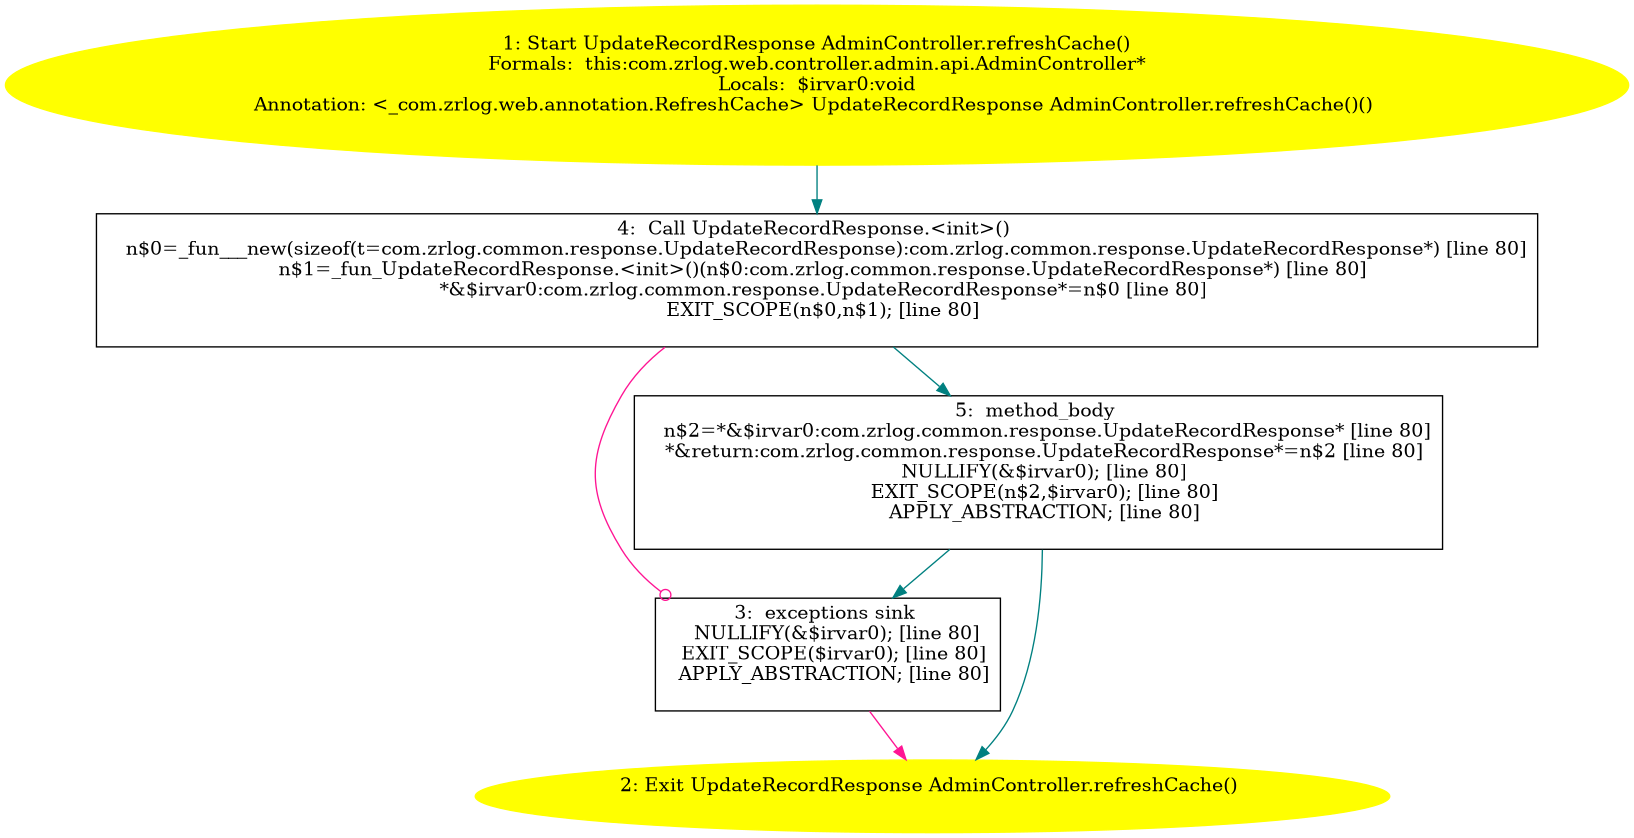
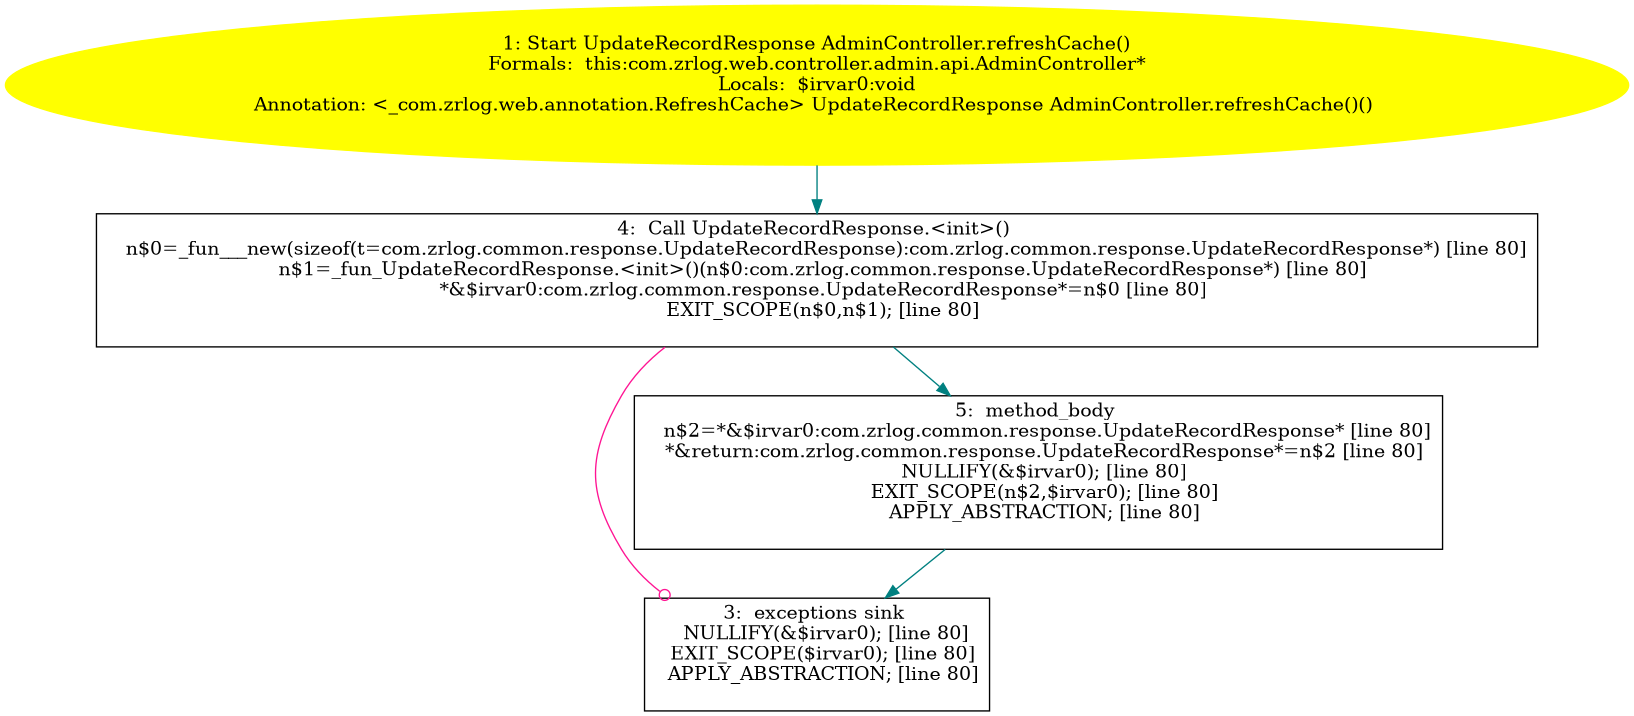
(933, 796) -> none
